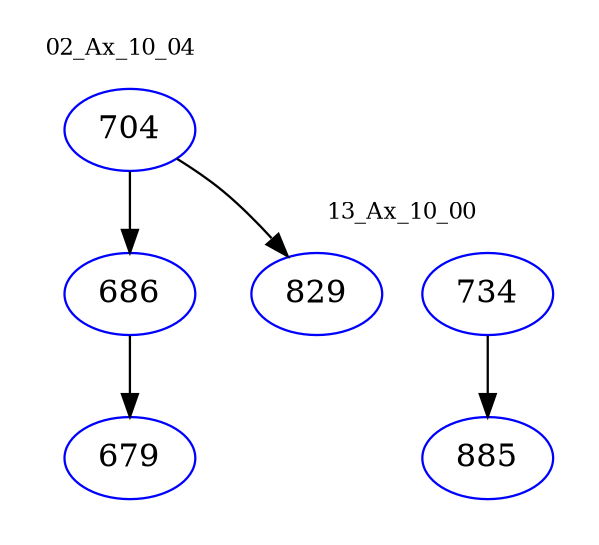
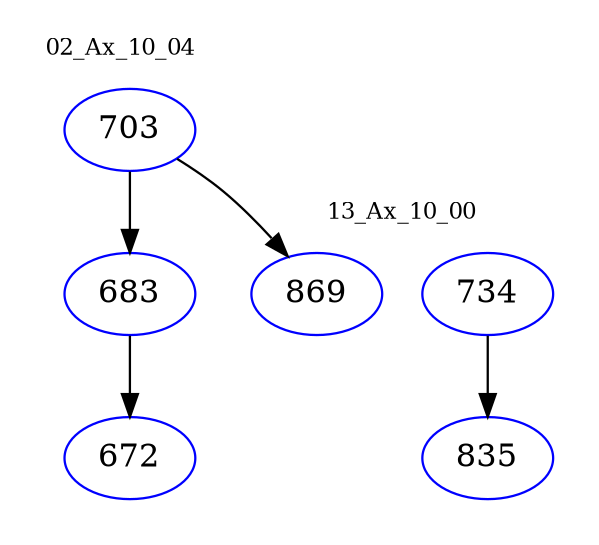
(130, 130) -> (130, 130)
(130, 294) -> (130, 294)
(317, 294) -> (317, 294)
(130, 458) -> (130, 458)
(488, 458) -> (488, 458)
